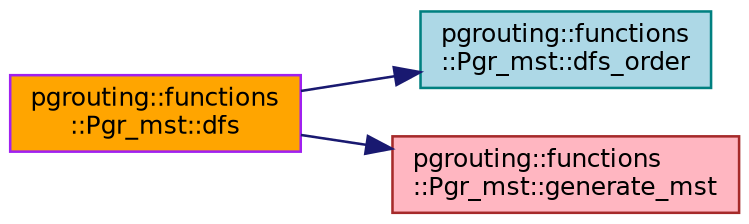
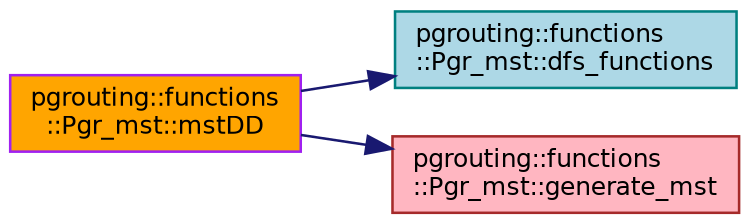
(566, 50) -> (566, 50)
(155, 113) -> (155, 113)
